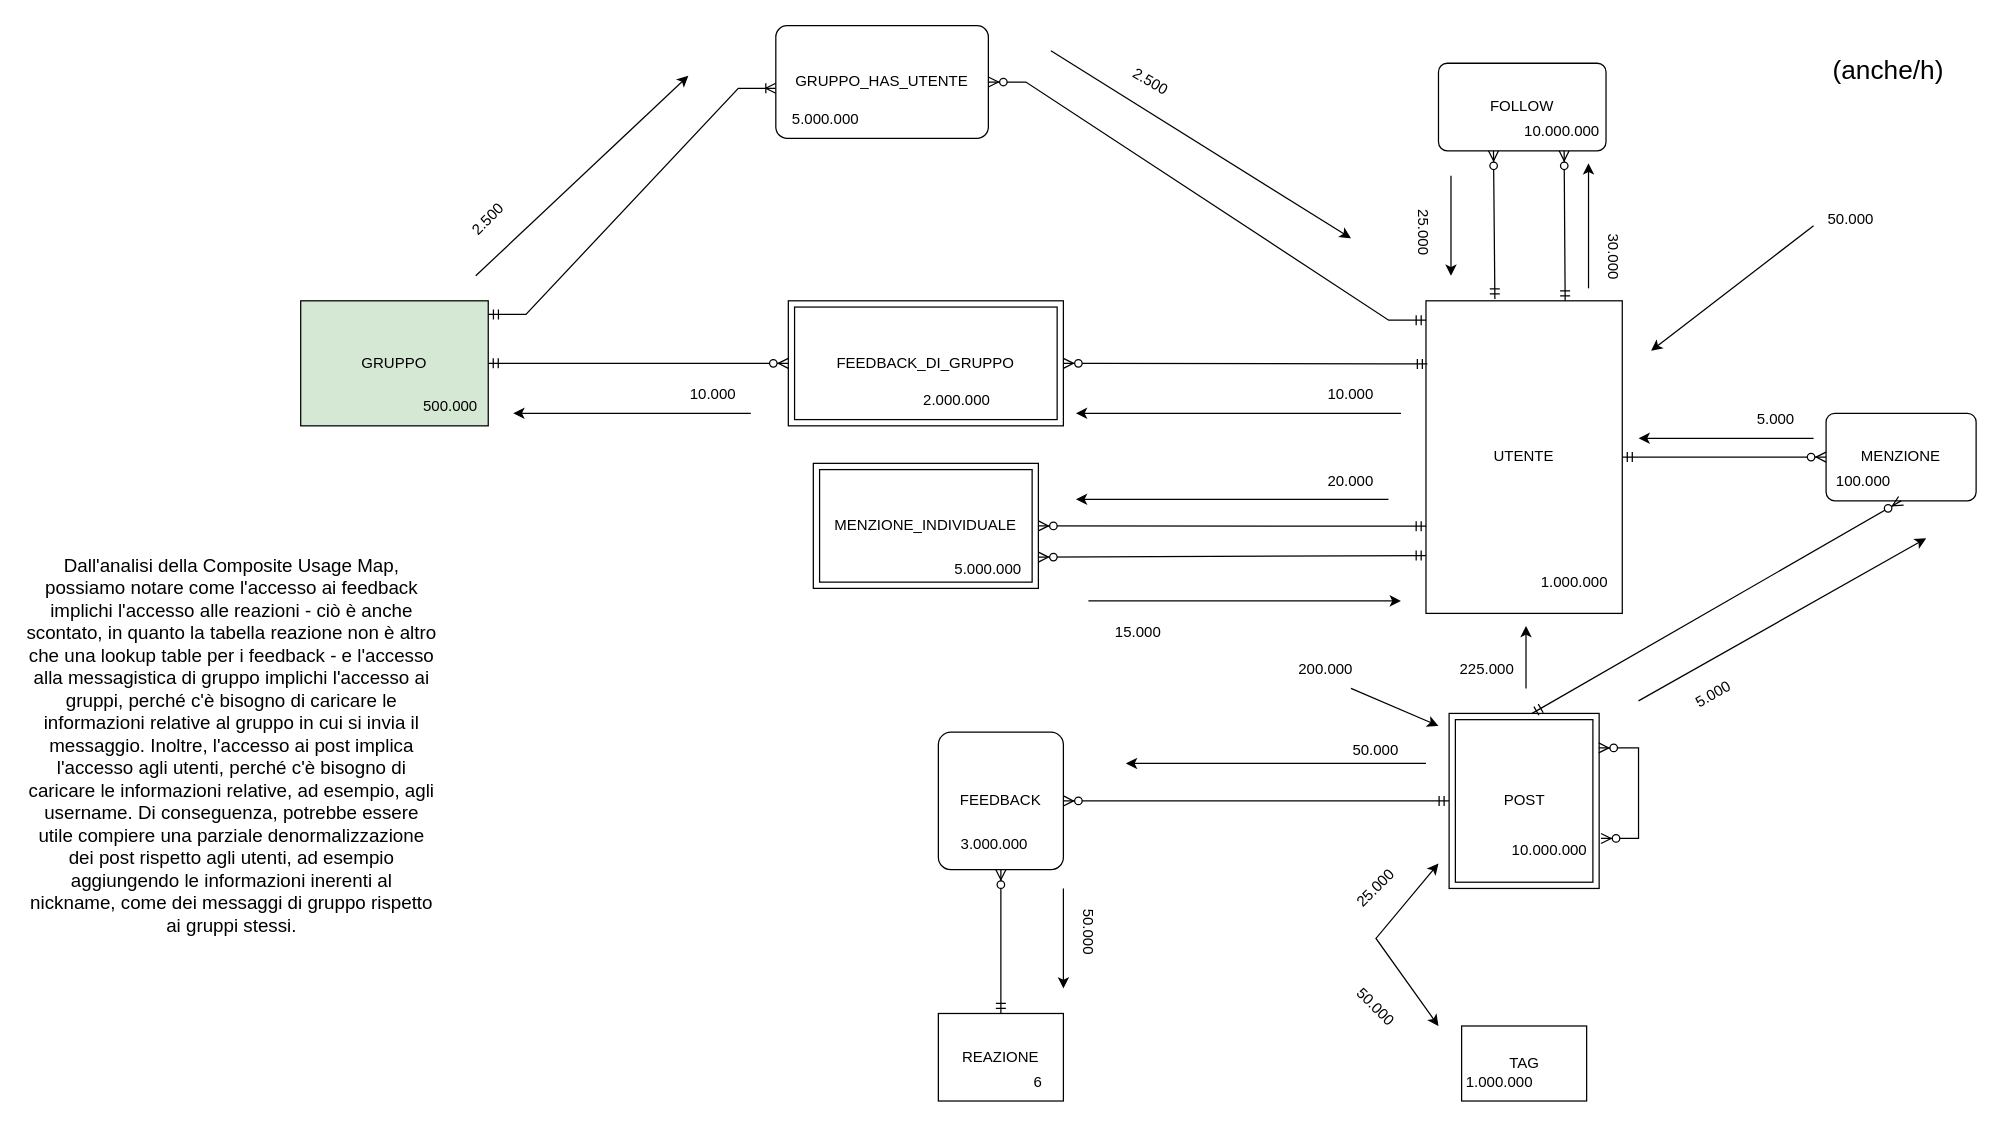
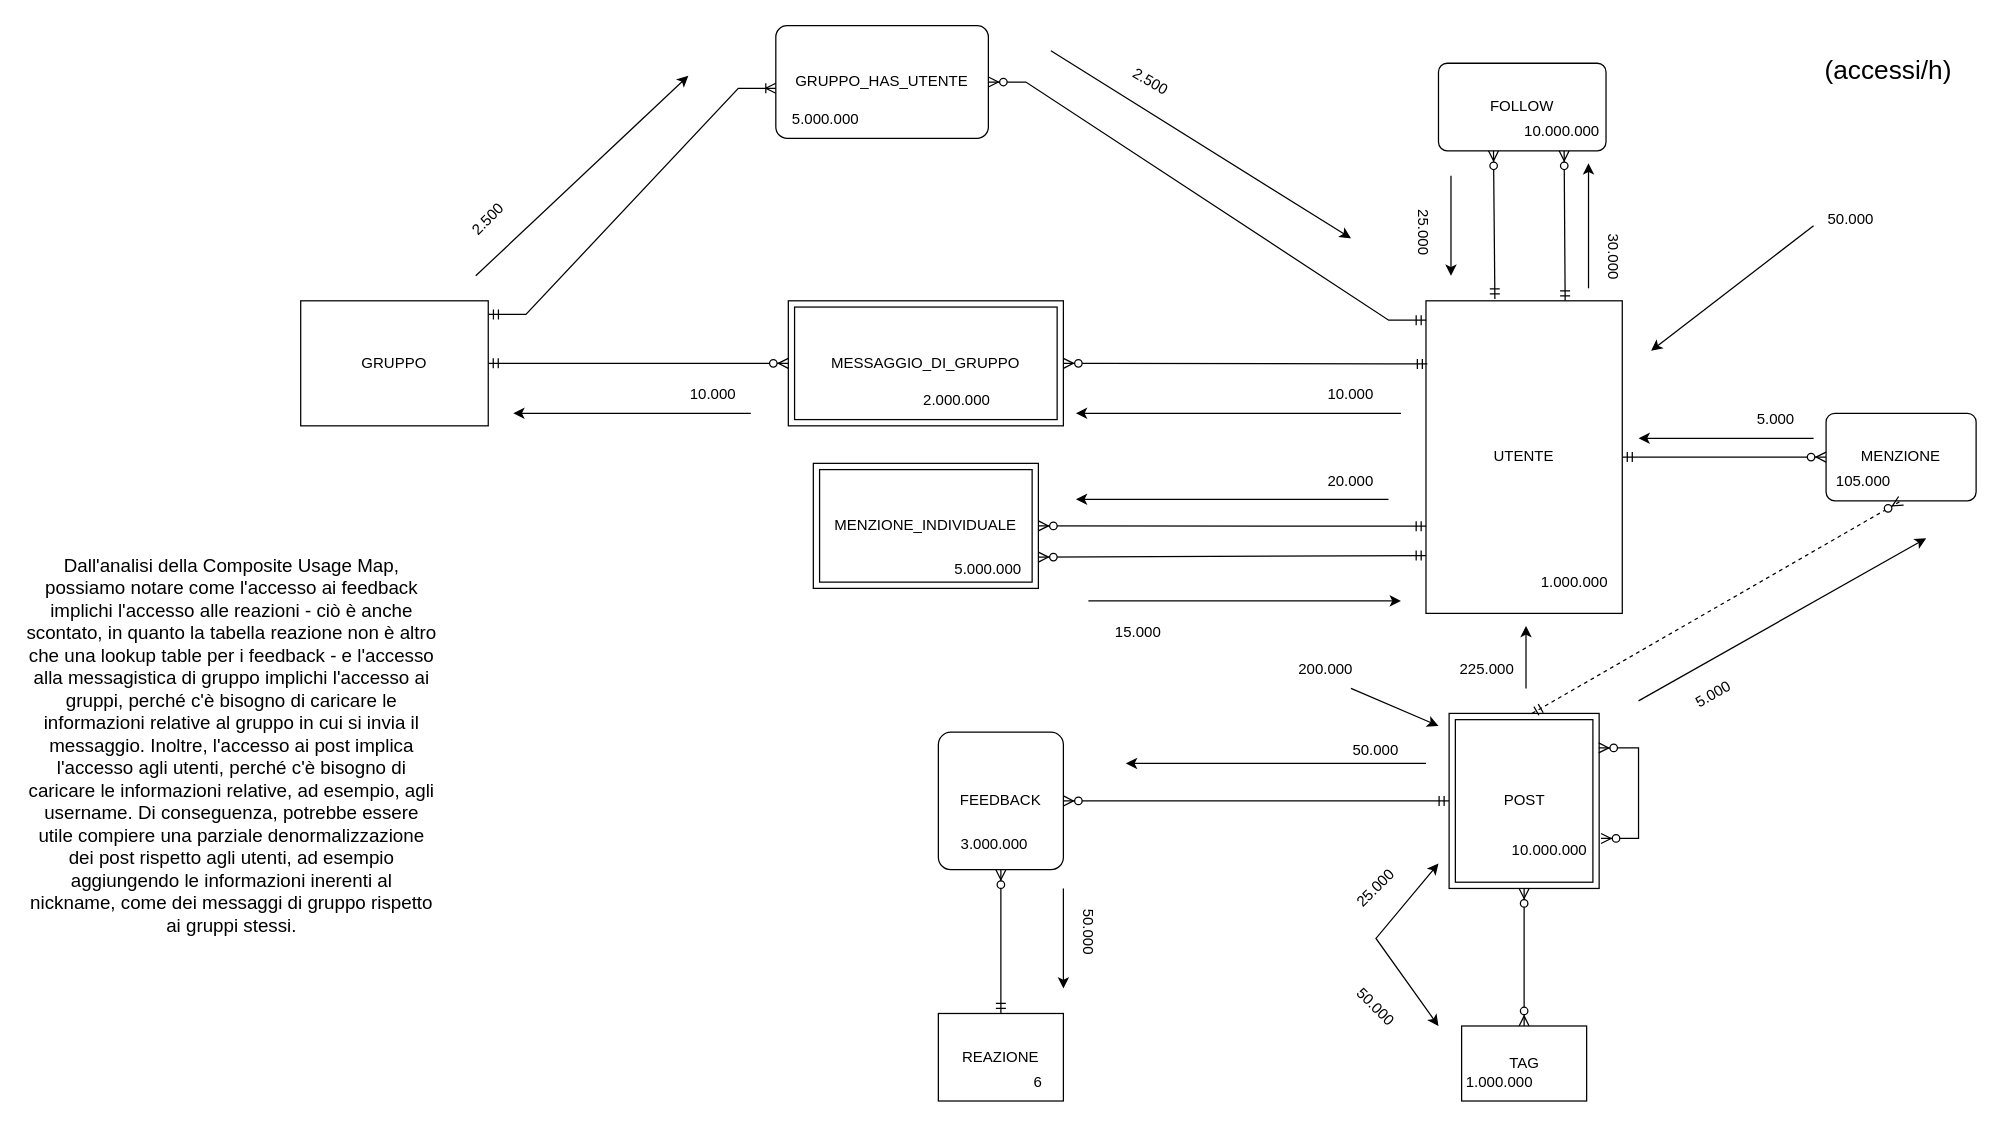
(1888, 69) -> (1888, 69)
(394, 363) -> (394, 363)
(926, 363) -> (926, 363)
(451, 407) -> none
(1863, 482) -> (1863, 482)
(1708, 612) -> (1708, 612)
none -> (1524, 957)
